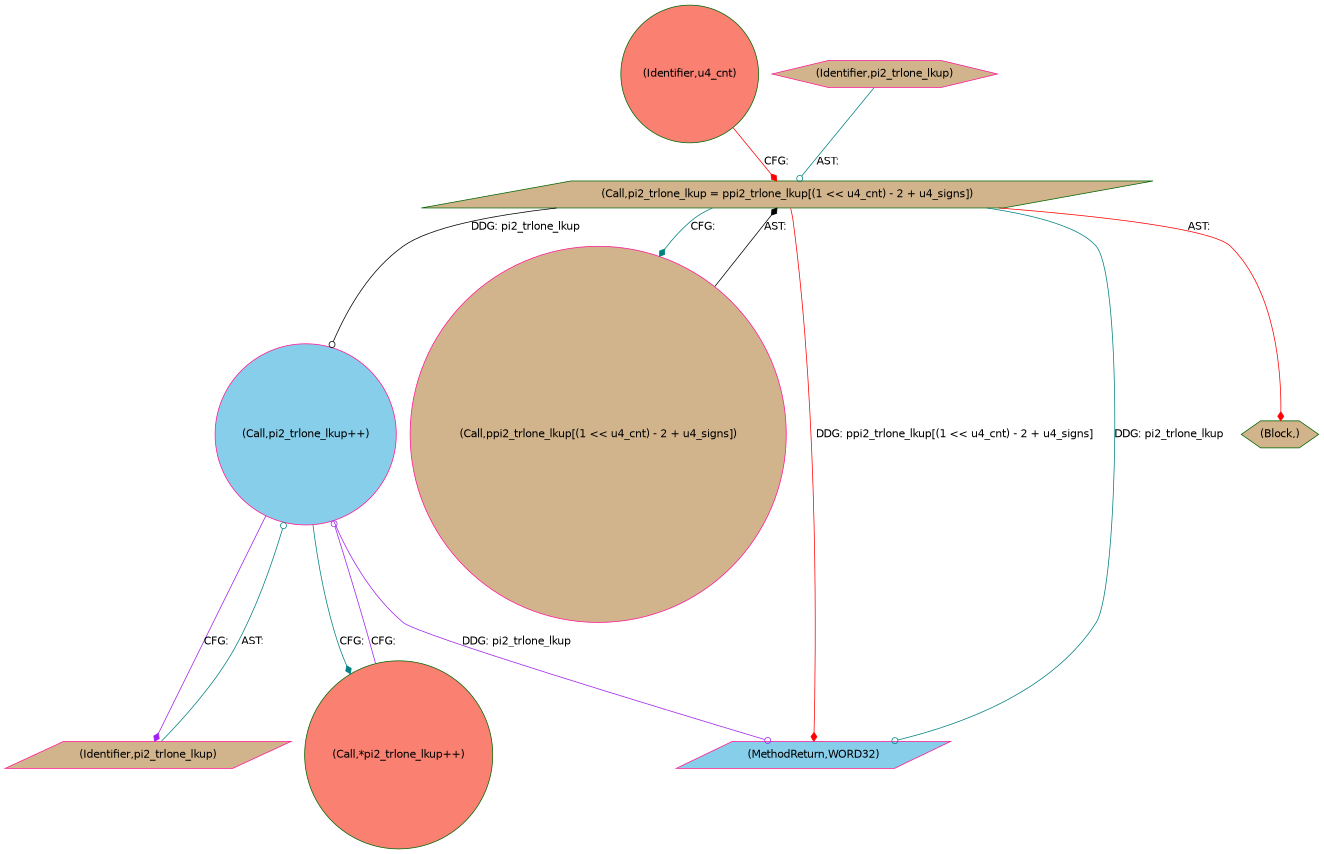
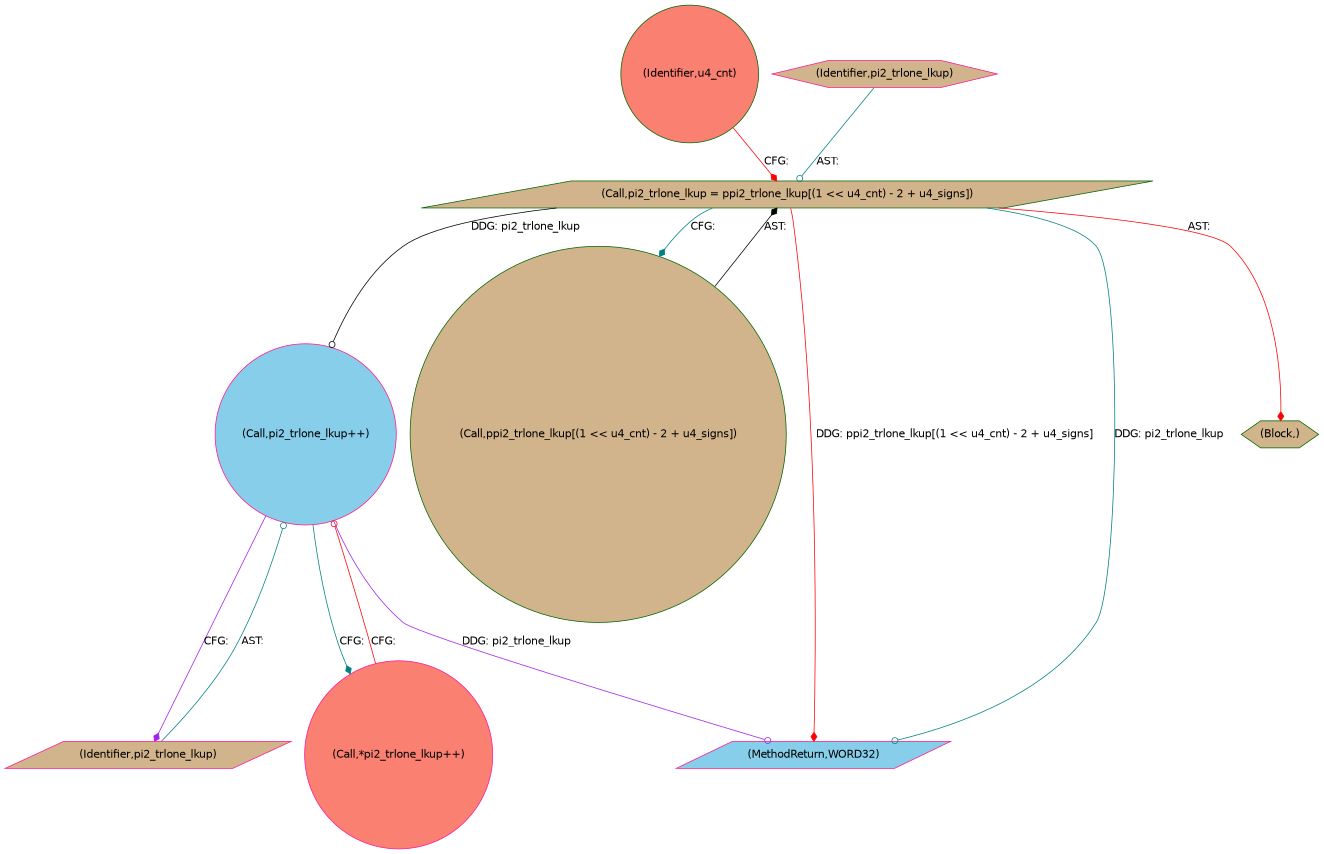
(598, 434) -> (598, 434)
(356, 595) -> (356, 595)
(399, 755) -> (399, 755)
